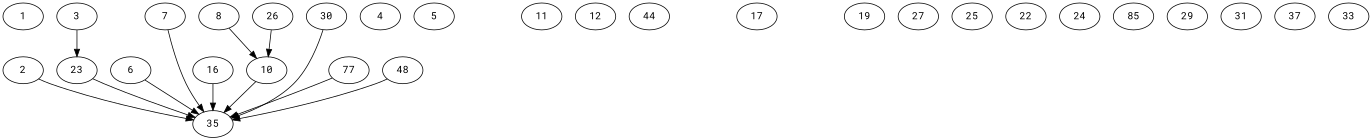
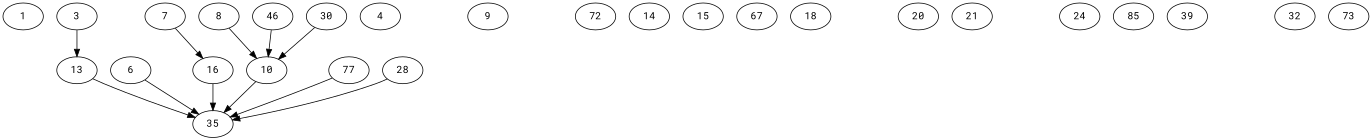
(273, 16) -> (273, 16)
(434, 16) -> none
none -> (488, 16)
(542, 16) -> none
(596, 16) -> (596, 16)
(649, 16) -> (649, 16)
none -> (703, 16)
(757, 16) -> (757, 16)
none -> (811, 16)
(865, 16) -> none
(918, 16) -> (918, 16)
(972, 16) -> (972, 16)
(1026, 16) -> none
(1187, 16) -> (1187, 16)
(1241, 16) -> none
(1295, 16) -> (1295, 16)
(1349, 16) -> (1349, 16)
(180, 69) -> (187, 41)
(23, 70) -> none
(77, 70) -> (77, 70)
(403, 70) -> (403, 70)
(293, 85) -> (300, 41)
